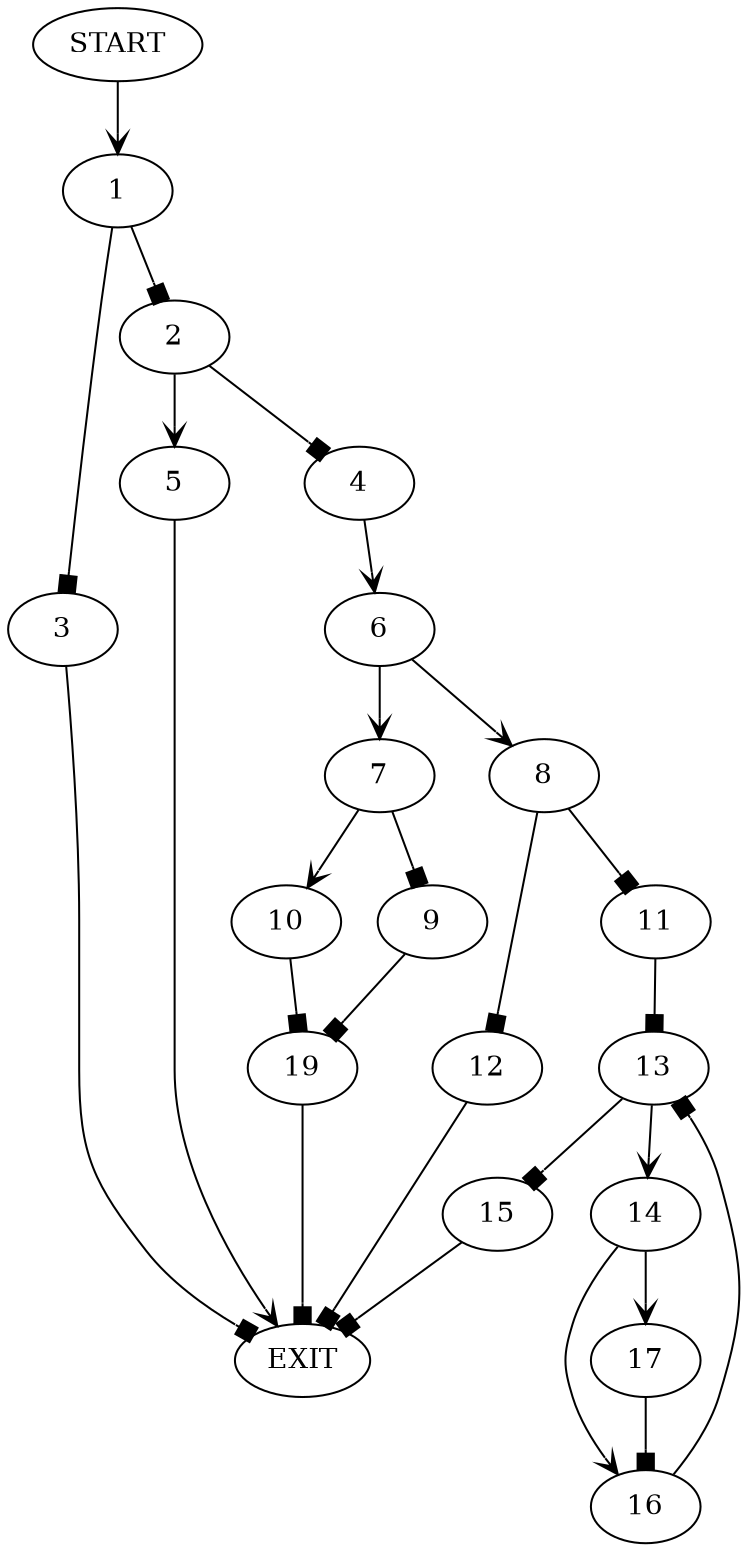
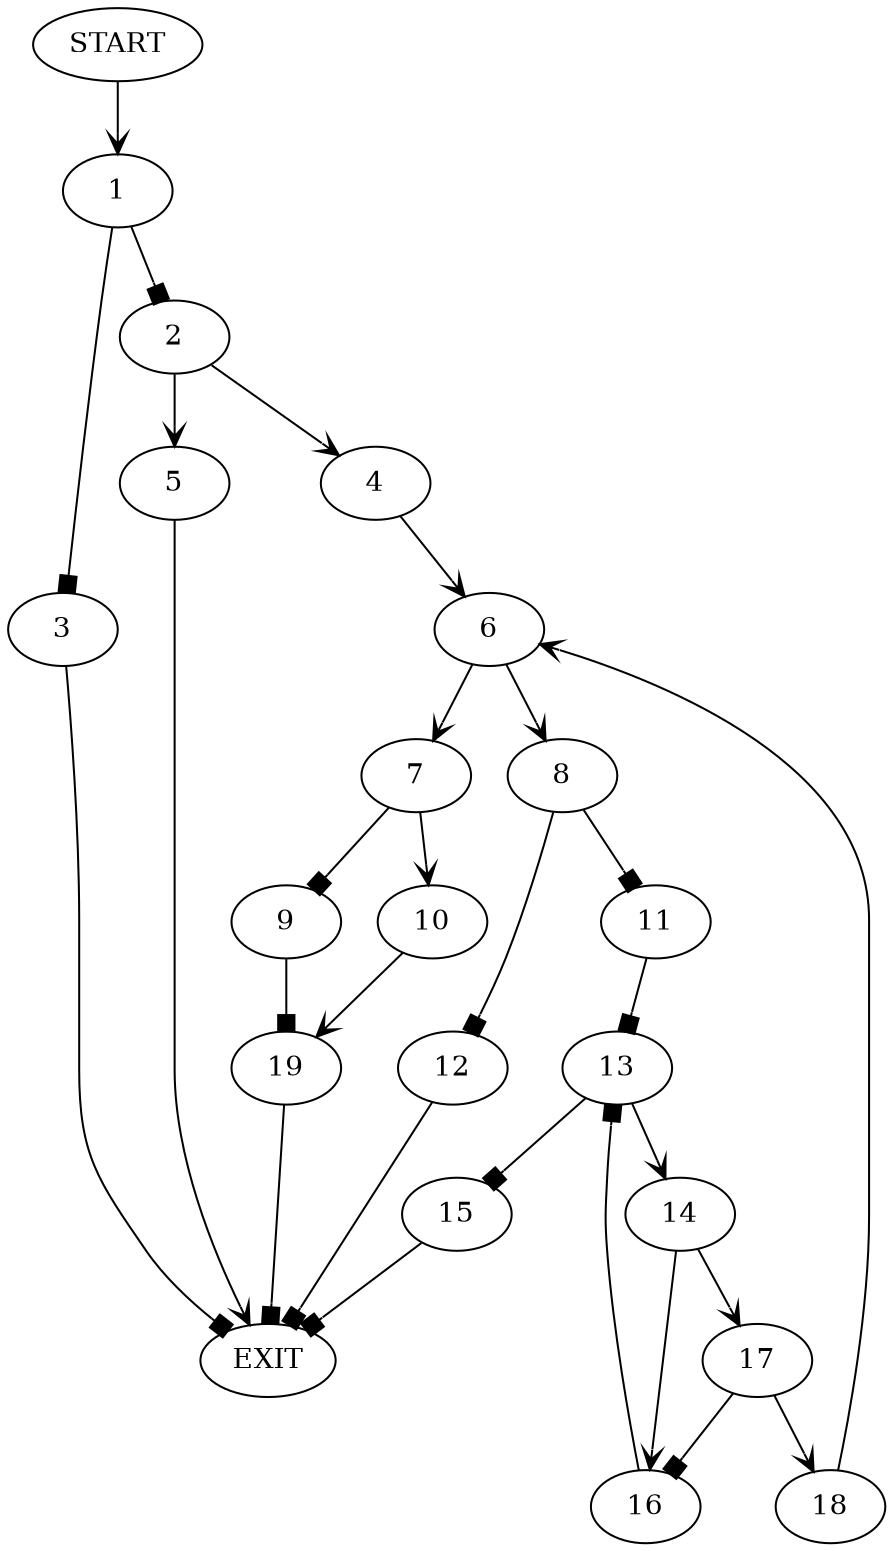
(259, 404) -> (267, 404)
(293, 985) -> (367, 988)
none -> (830, 1507)
